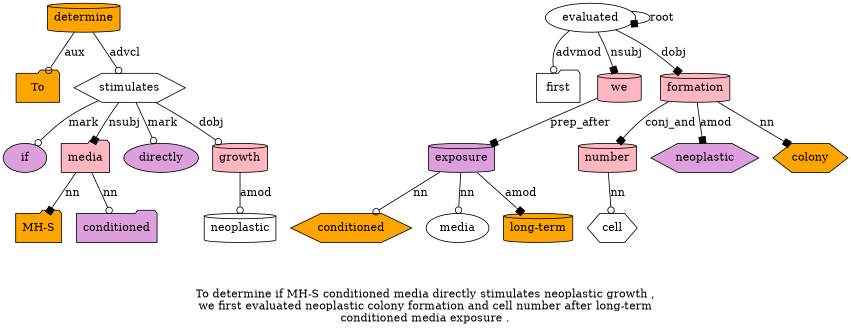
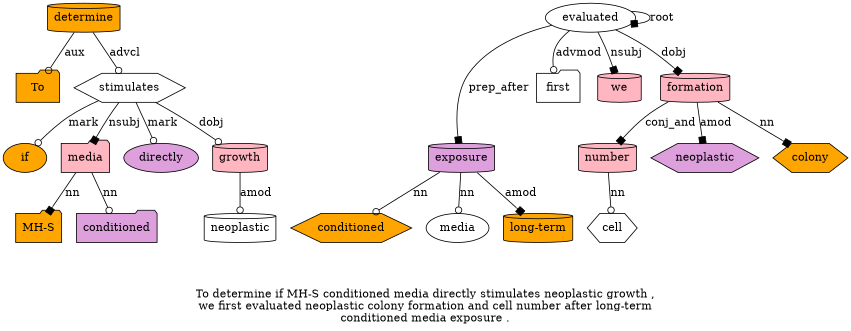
(548, 120) -> (480, 61)
(25, 158) -> (25, 158)
